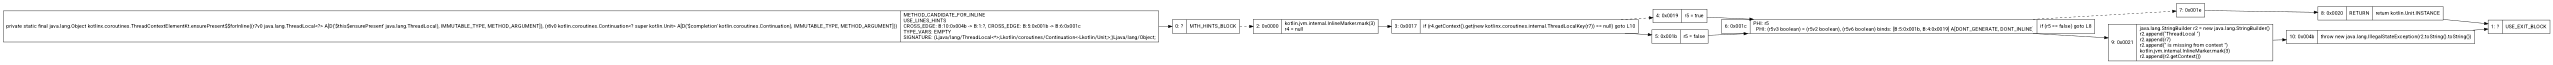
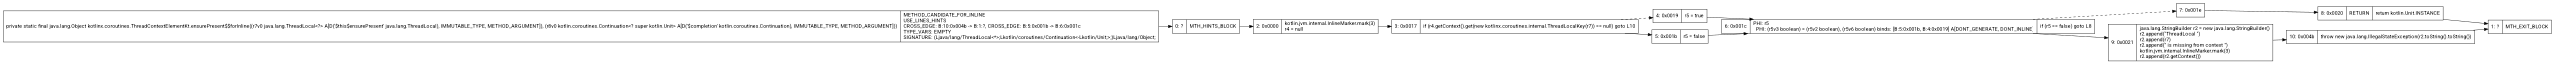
(1245, 26) -> (1245, 26)
(2526, 27) -> (2527, 27)
